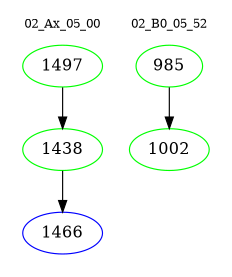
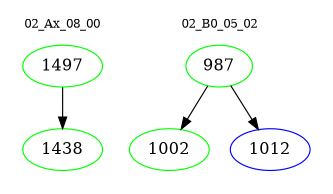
(63, 25) -> (63, 25)
(169, 25) -> (220, 25)
(169, 66) -> (219, 66)
none -> (270, 150)
(63, 233) -> none
